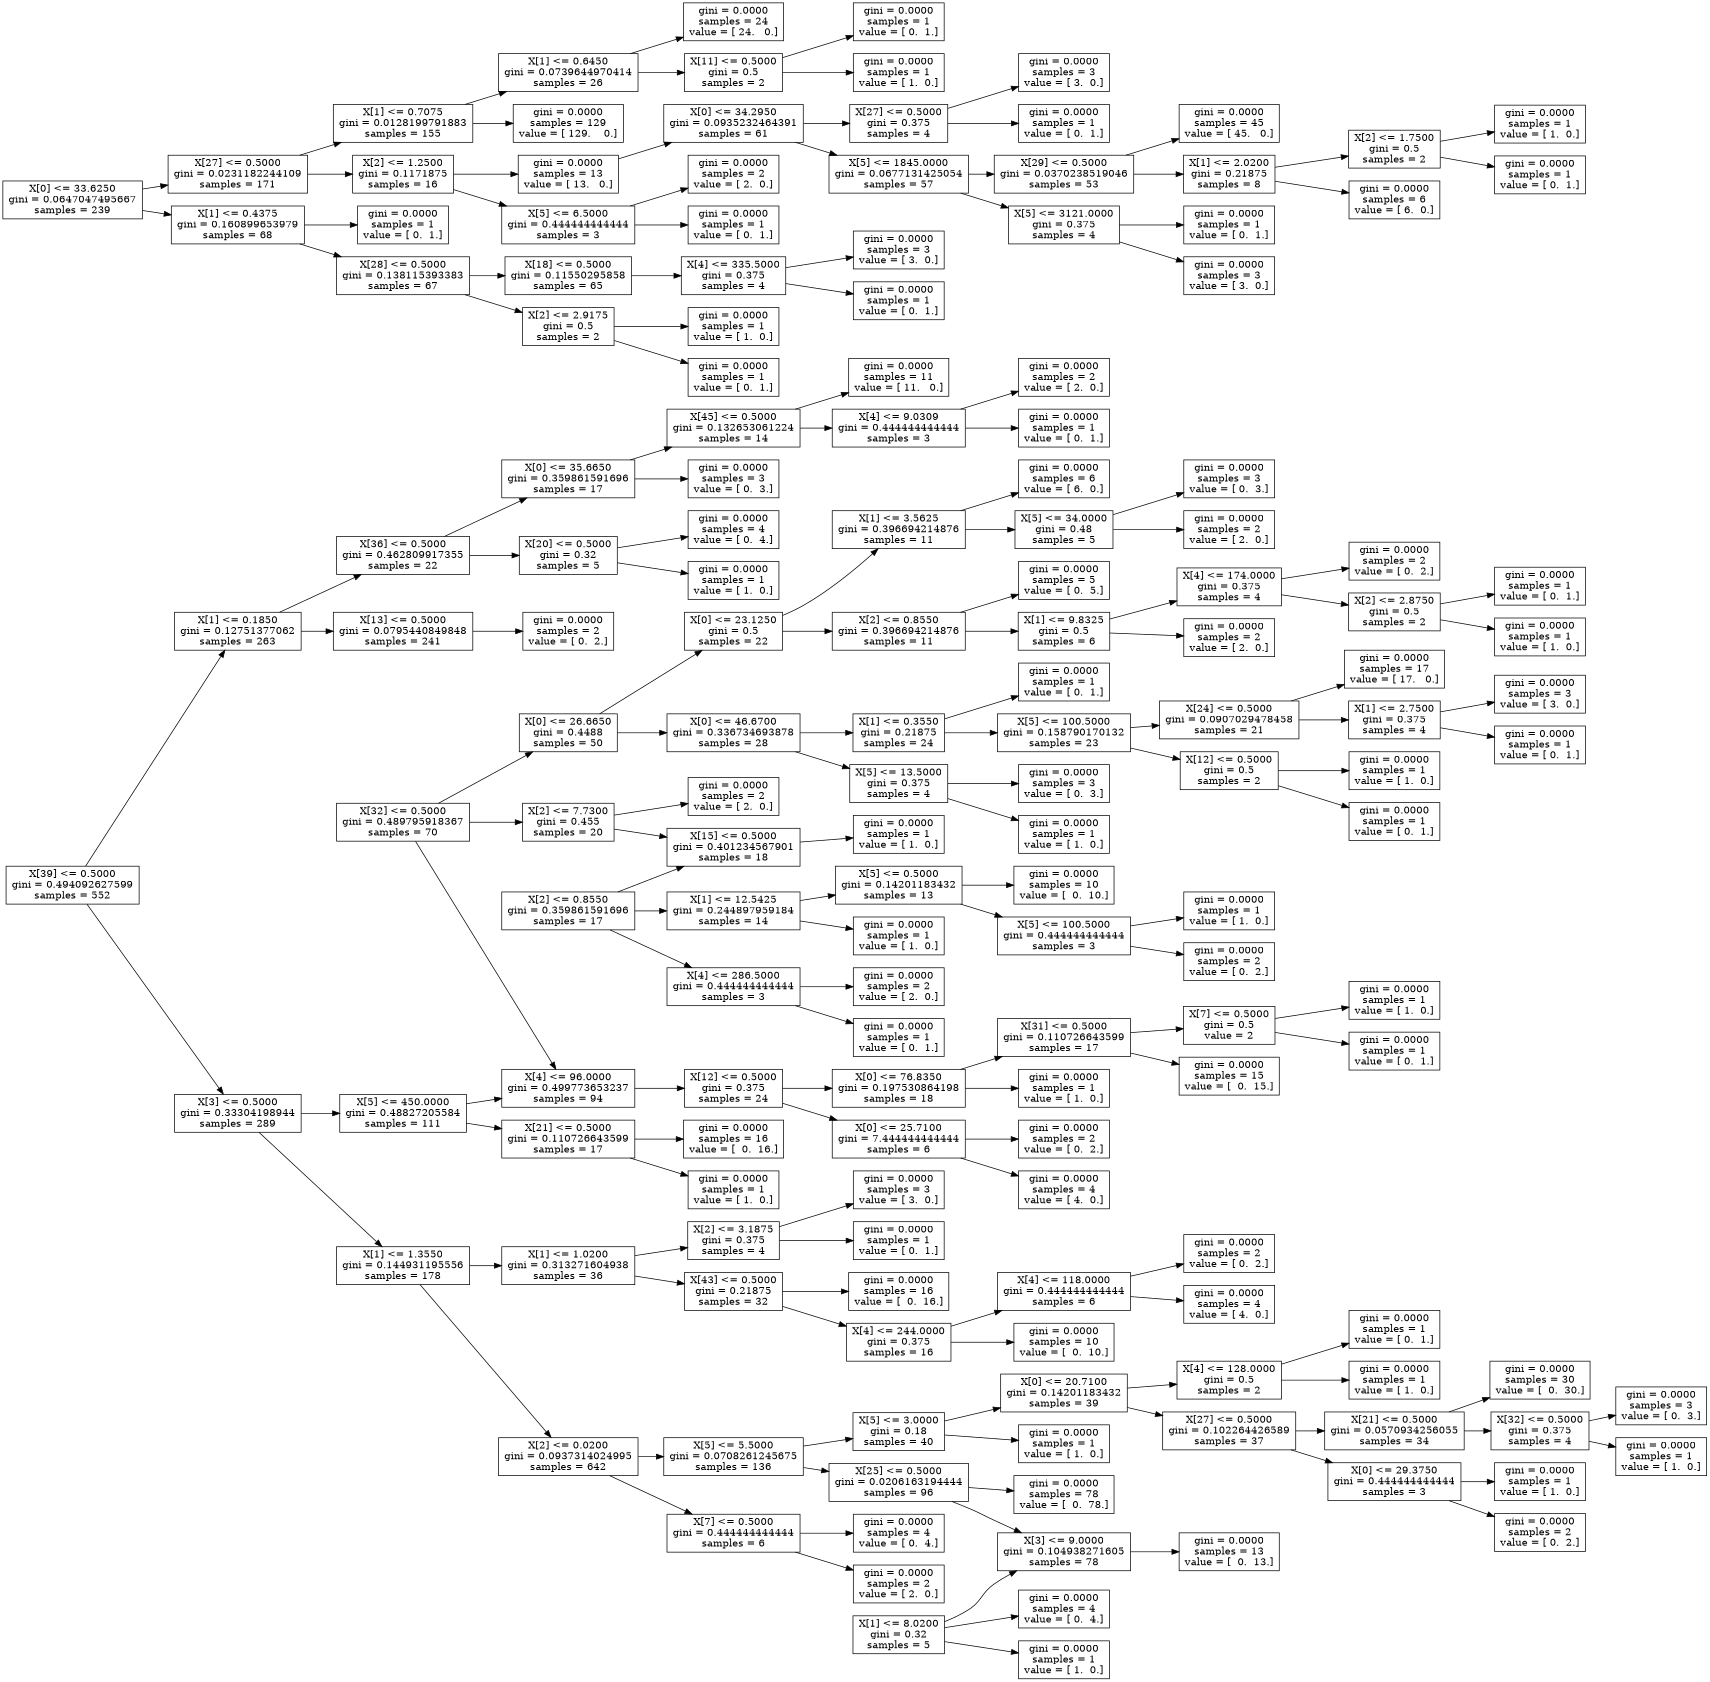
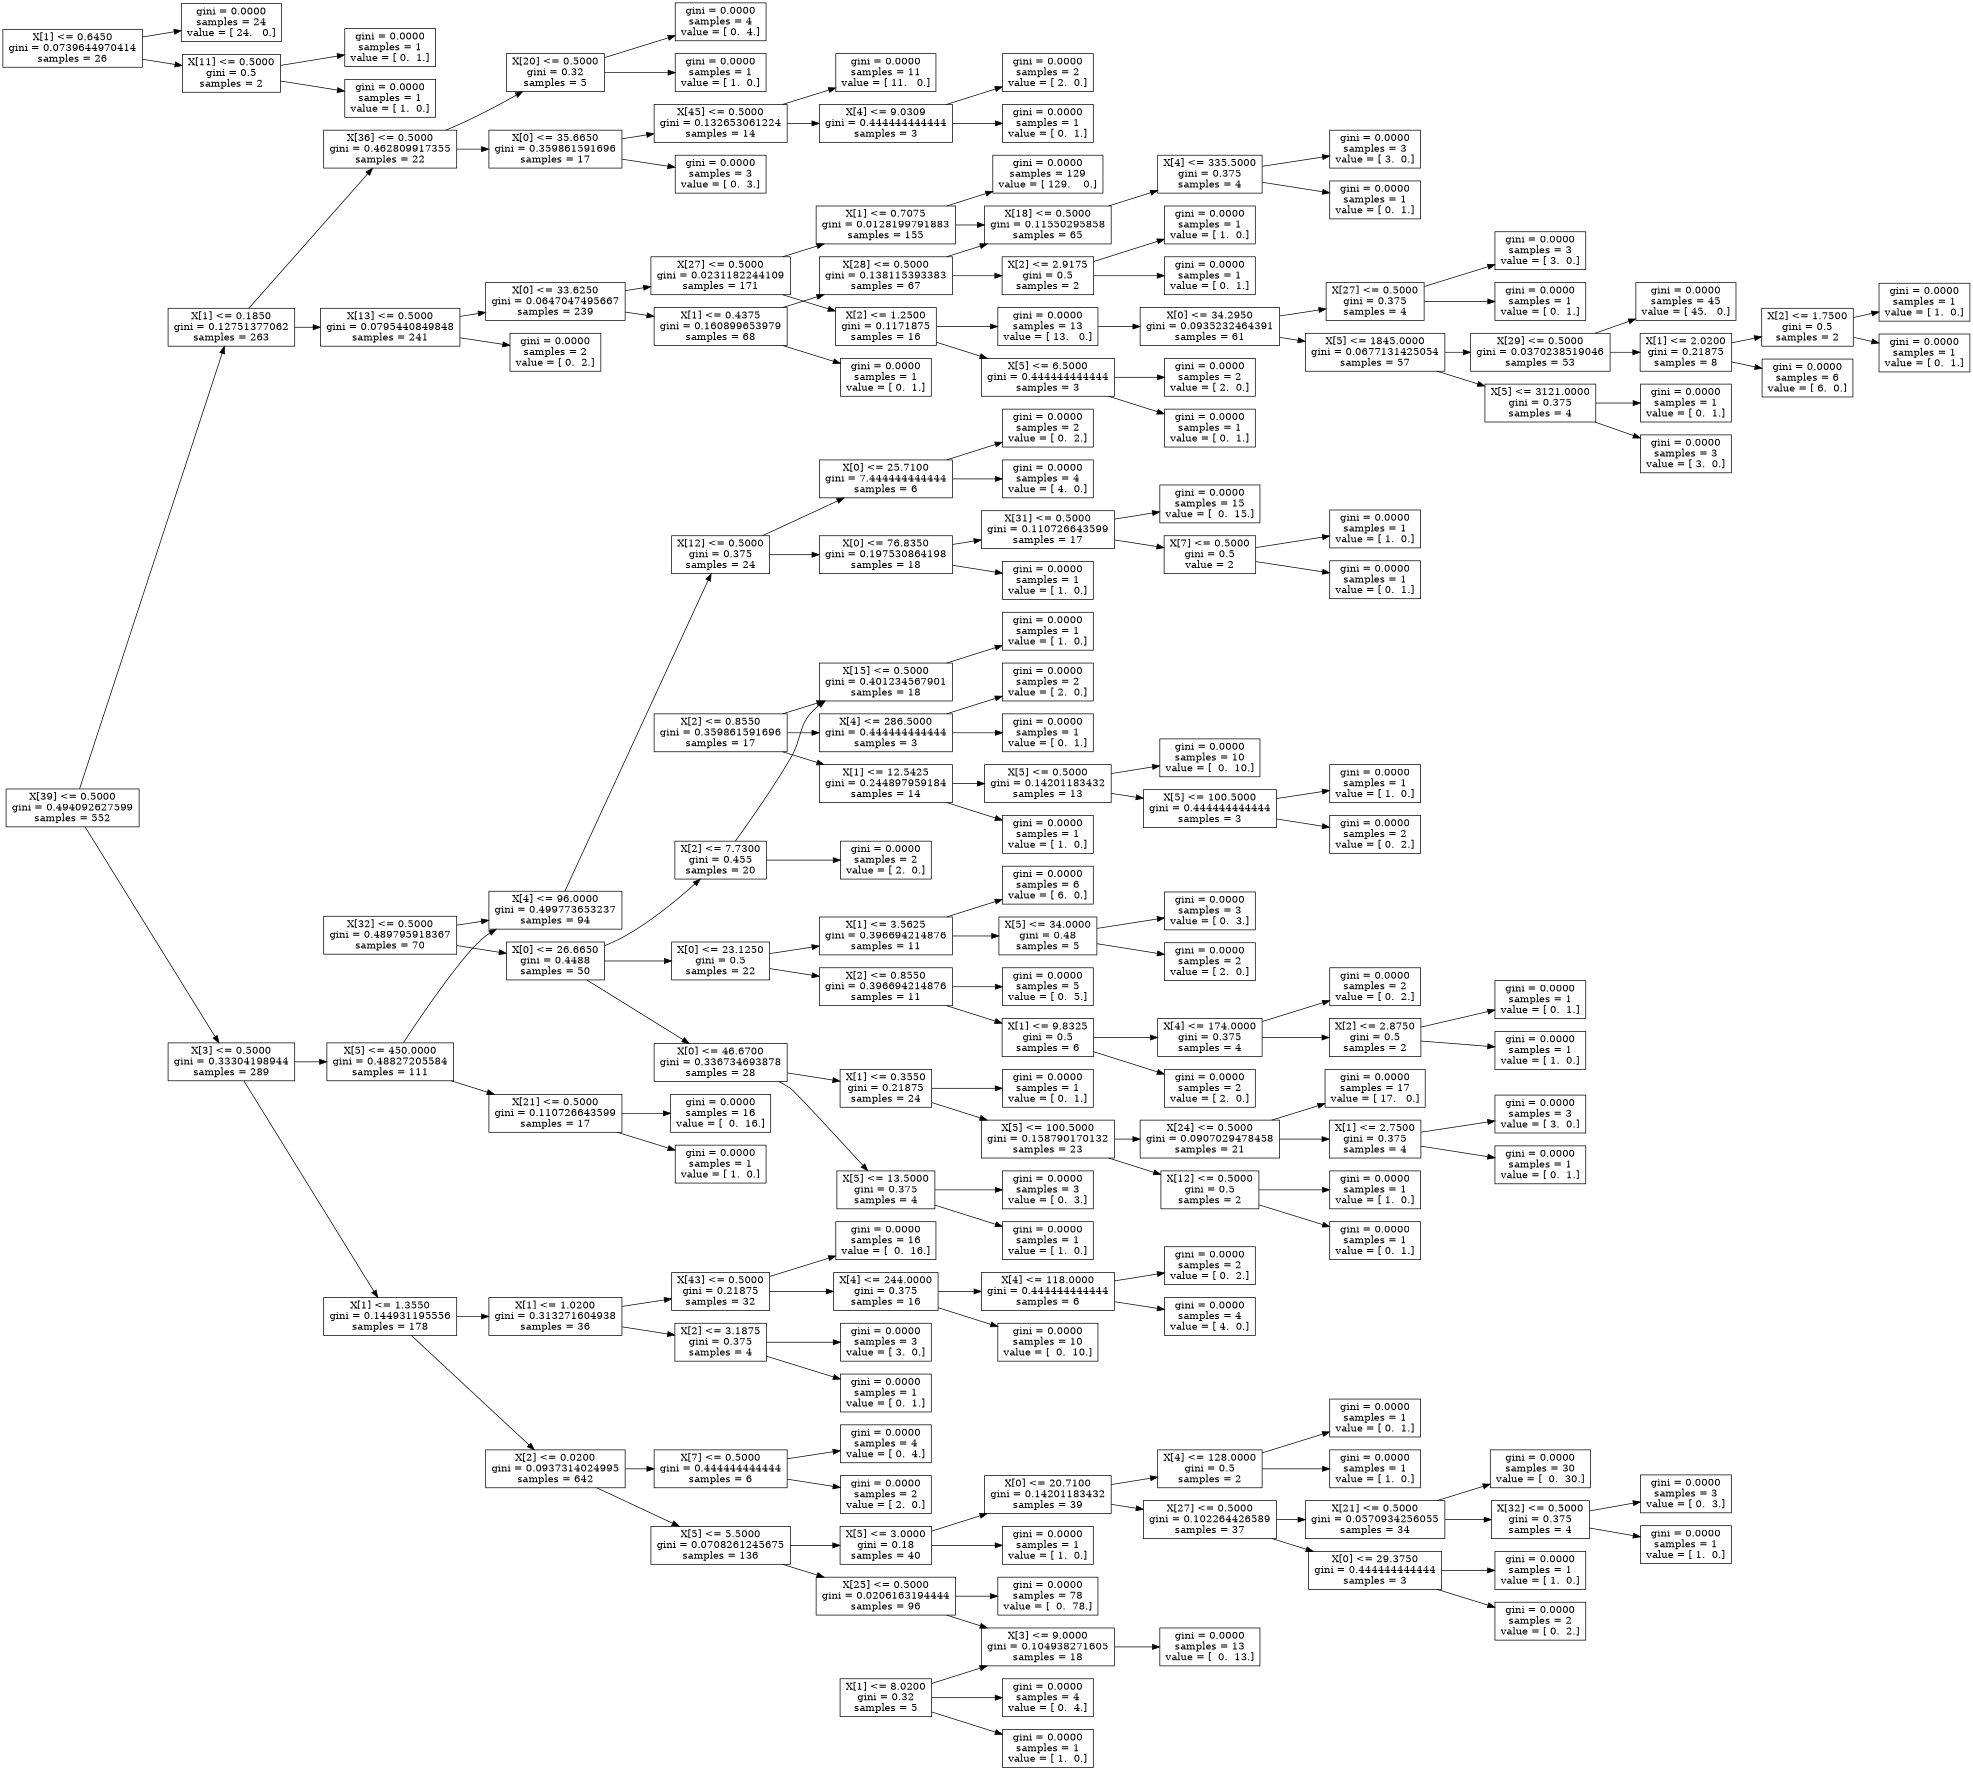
(482, 99) -> (966, 225)
none -> (469, 315)
(492, 822) -> (652, 919)
(1064, 1552) -> (1048, 1647)
